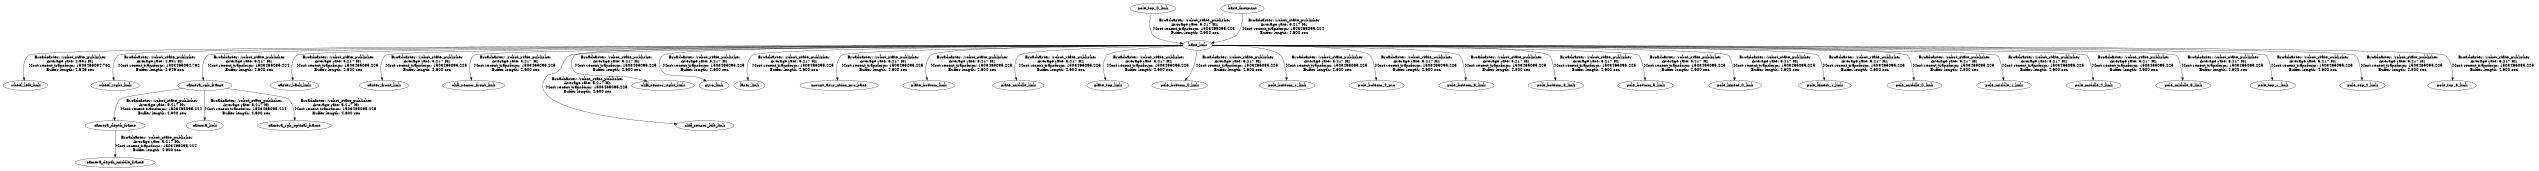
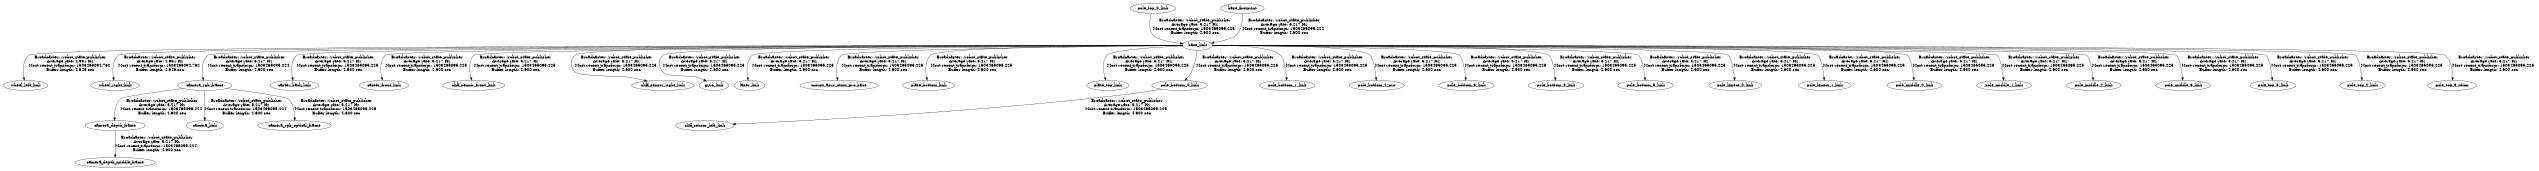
(783, 49) -> (949, 111)
(1018, 85) -> none
(2273, 85) -> (2273, 85)
(2452, 85) -> (2452, 85)
